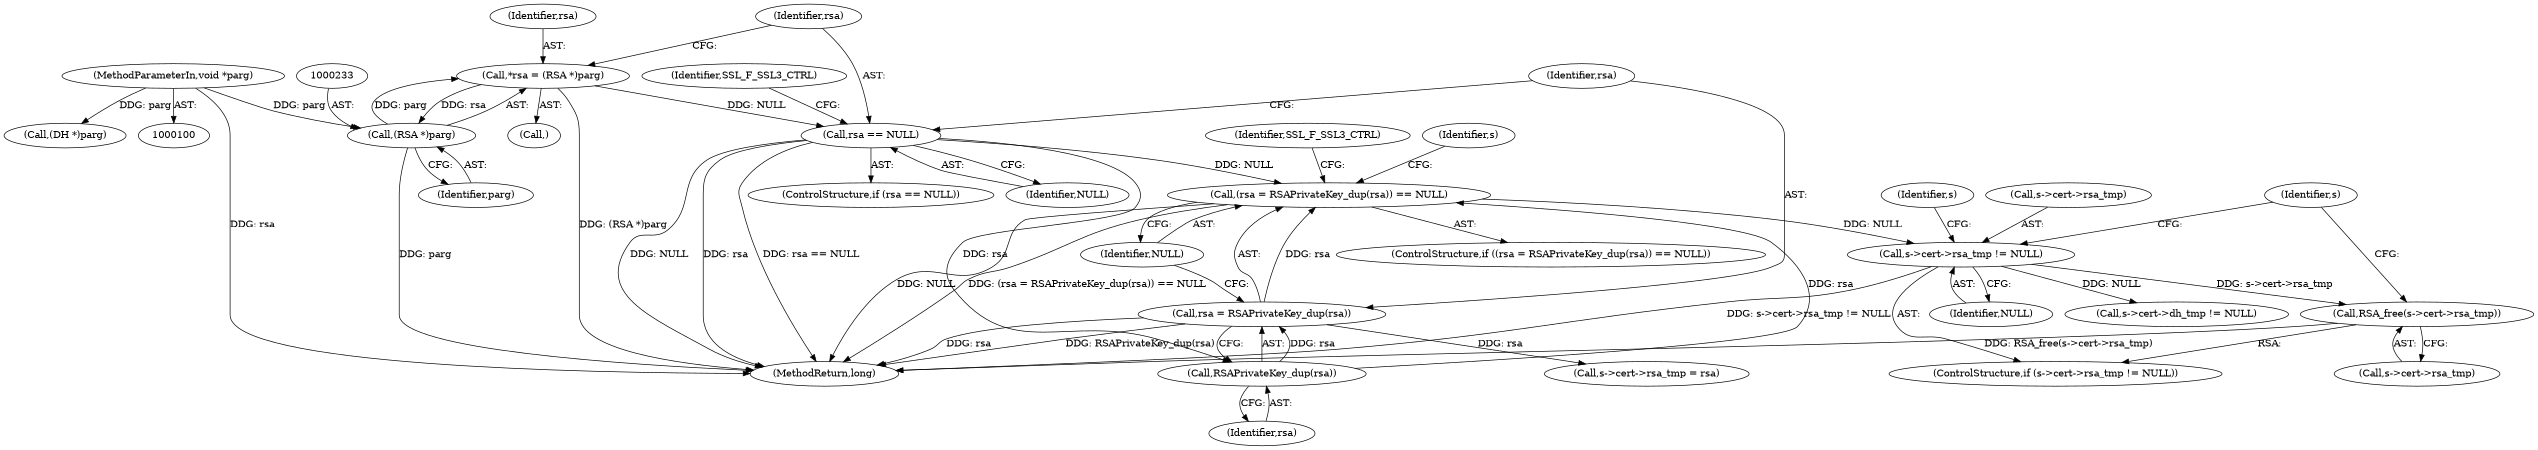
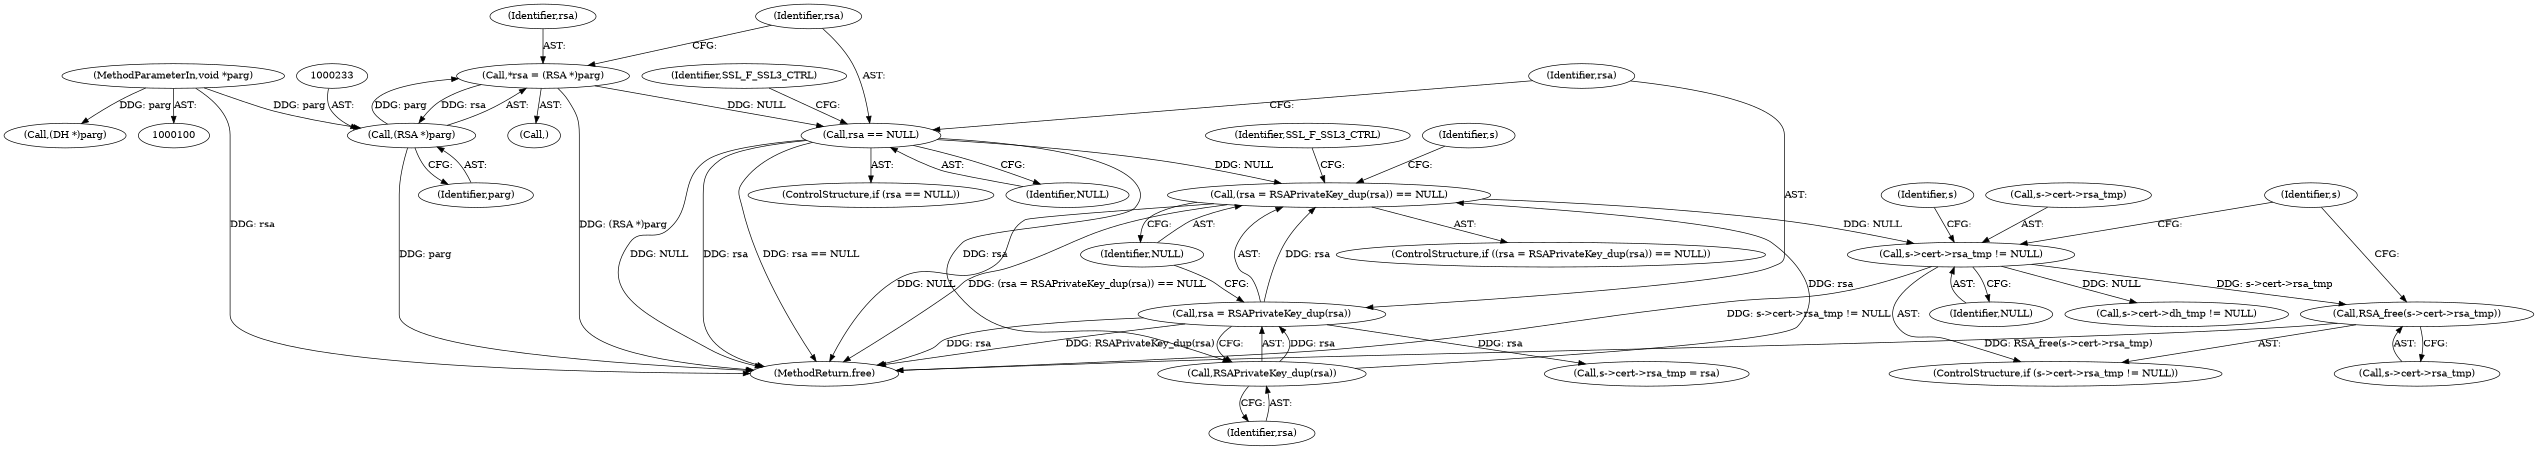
(2271, 344) -> (2271, 344)
(824, 374) -> (824, 374)
